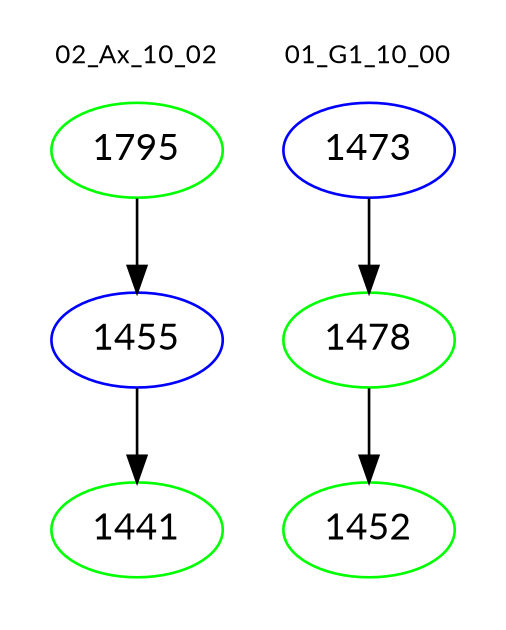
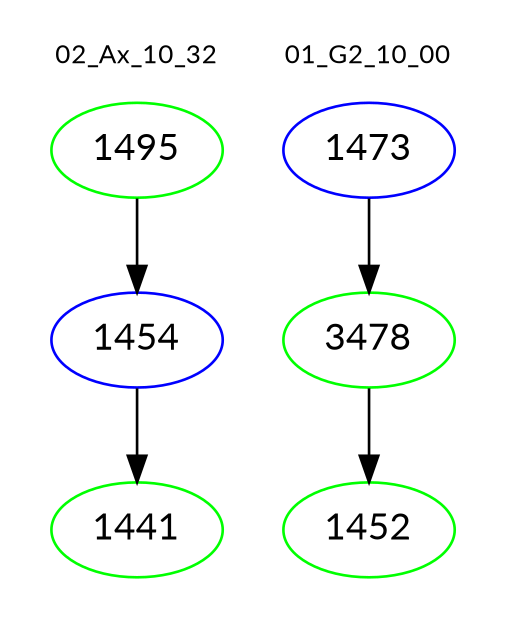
(137, 57) -> (137, 57)
(369, 57) -> (369, 57)
(137, 150) -> (137, 150)
(137, 340) -> (137, 340)
(369, 340) -> (369, 340)
